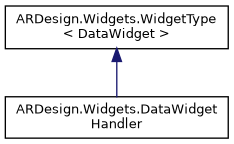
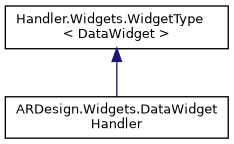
(117, 27) -> (117, 27)
